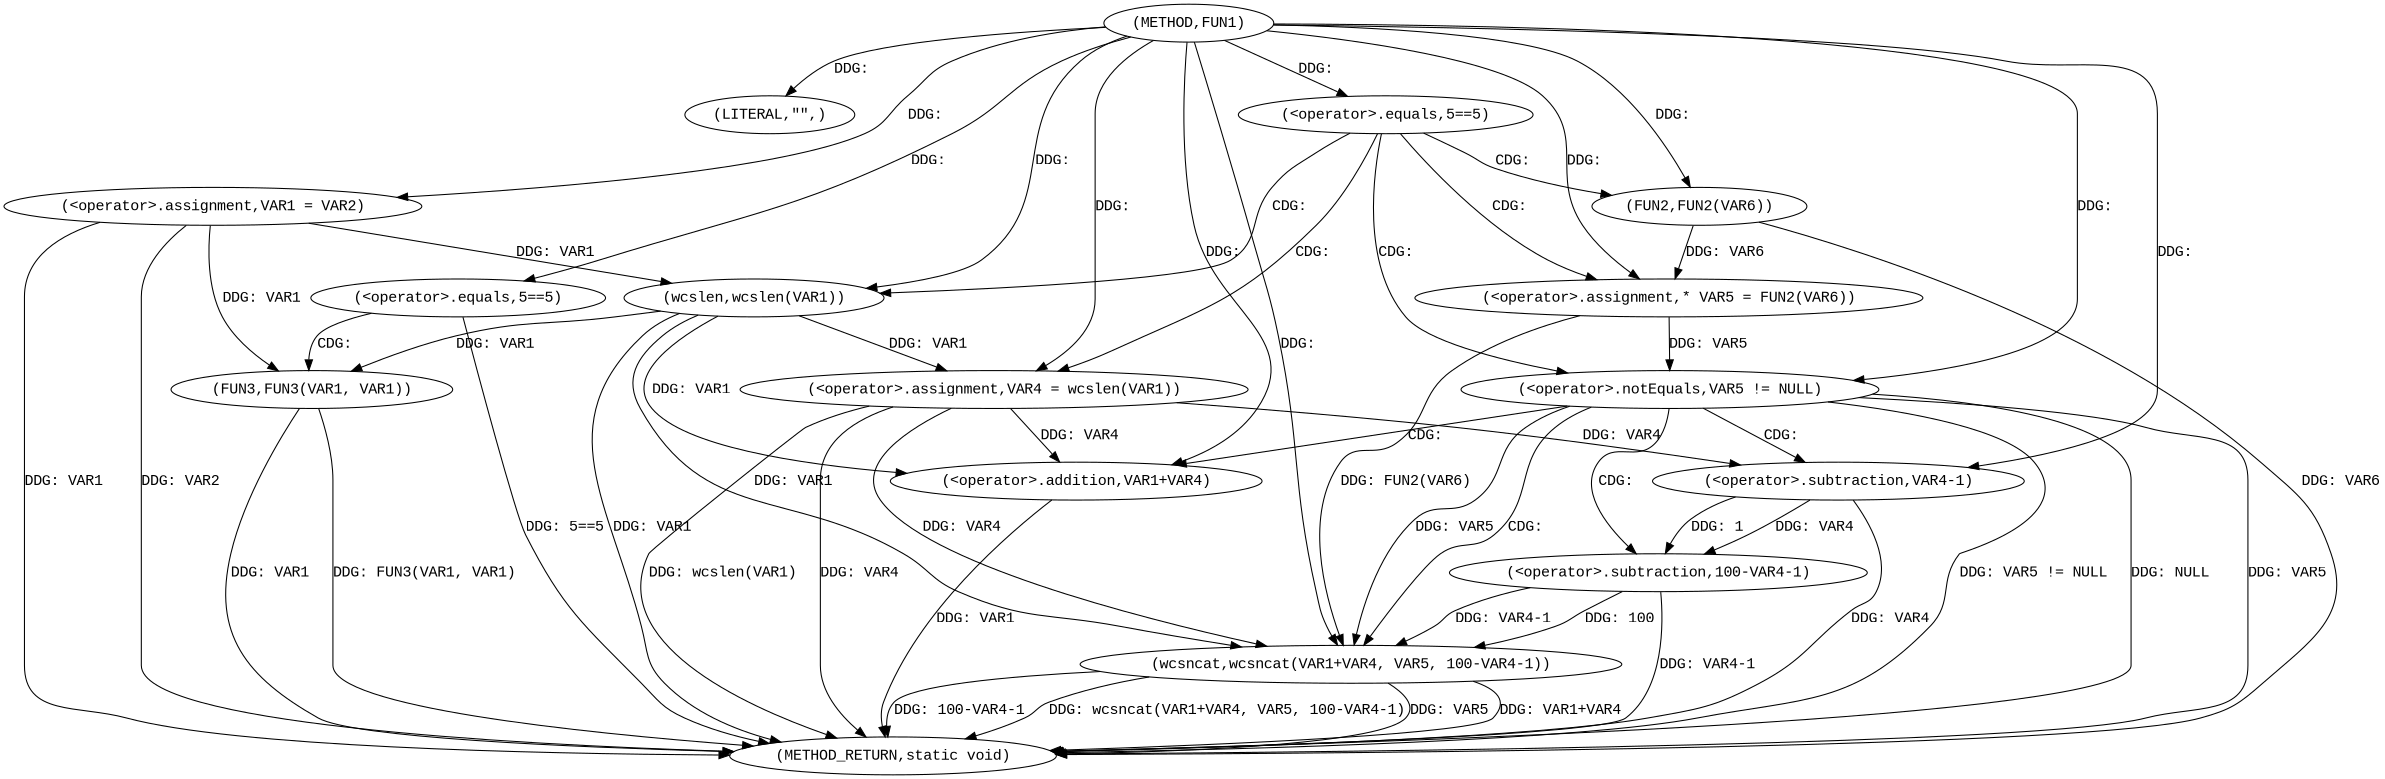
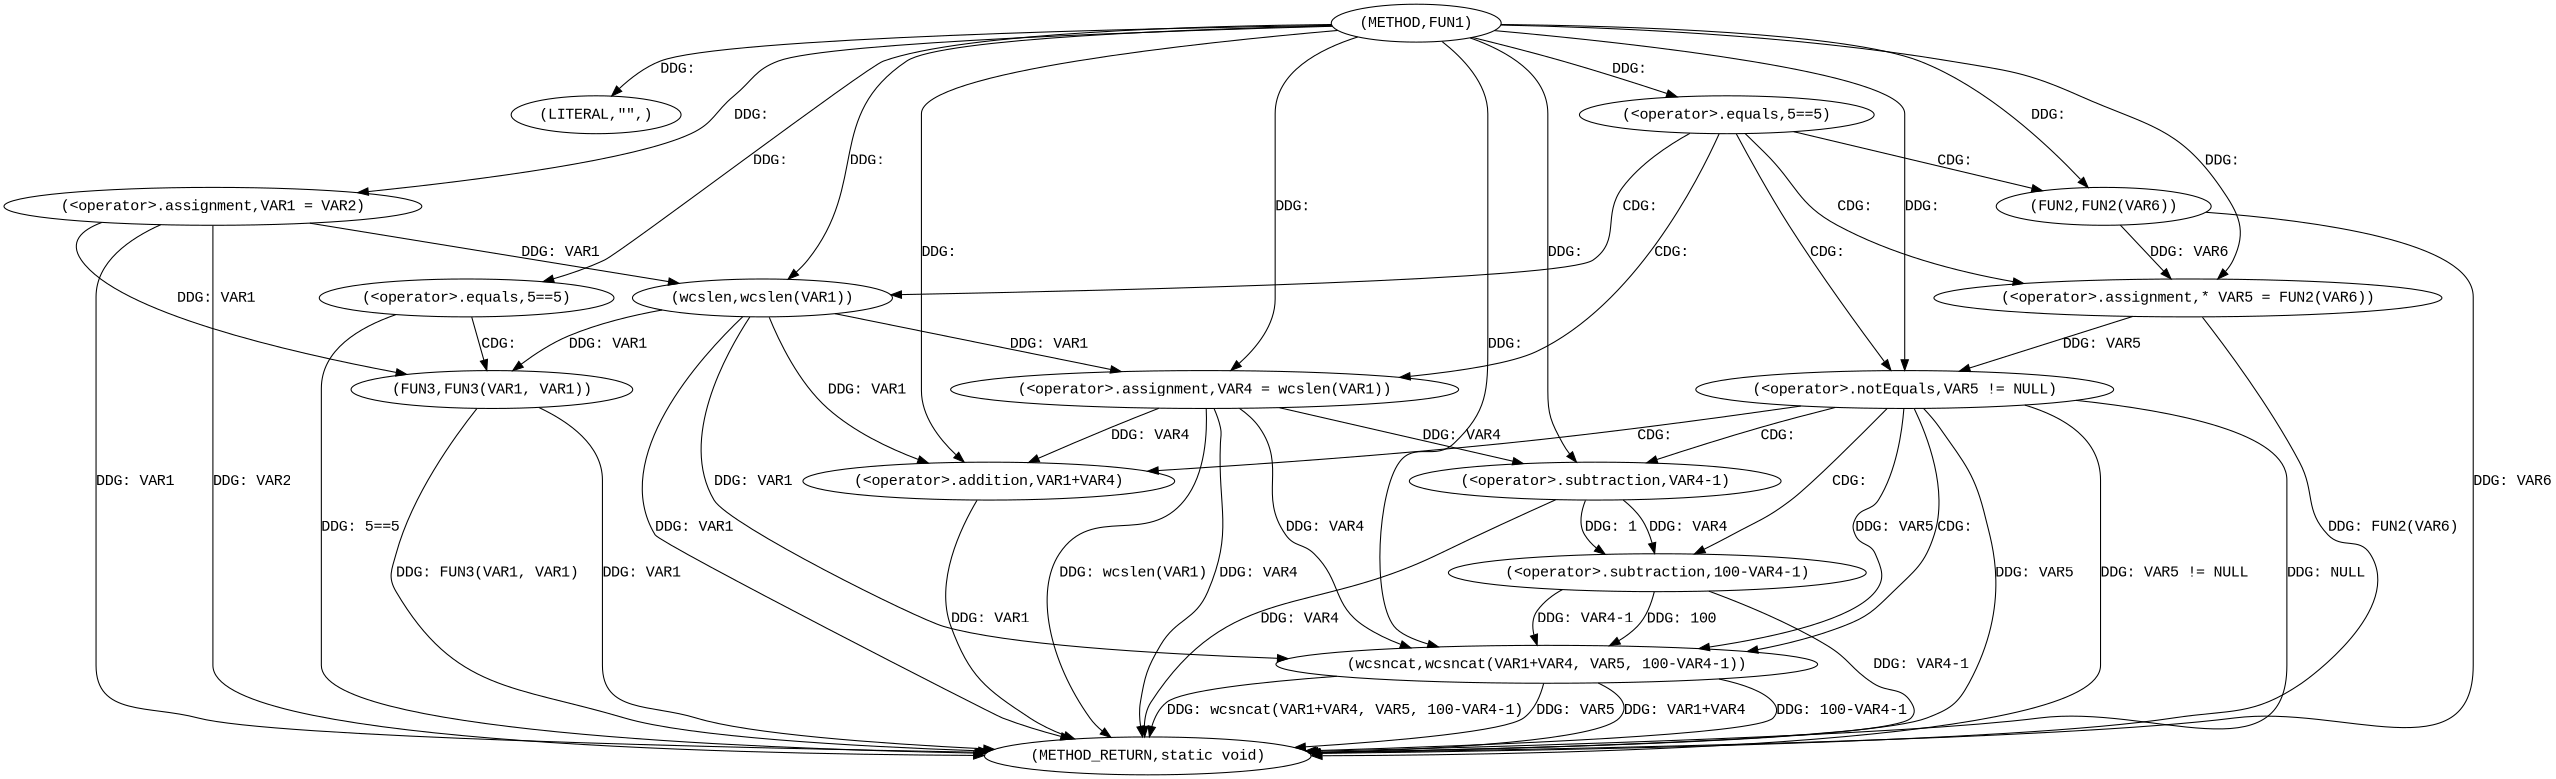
(1393, 445) -> (2189, 716)
